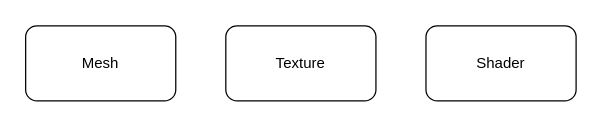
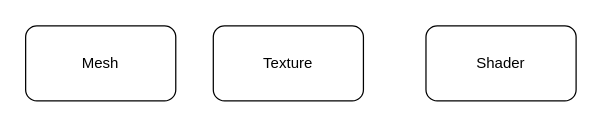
(301, 63) -> (288, 63)
